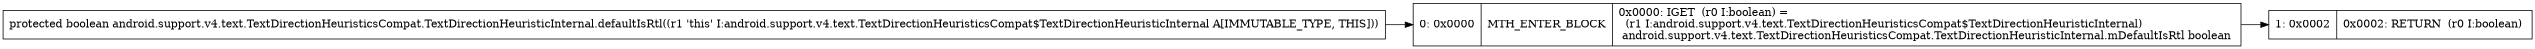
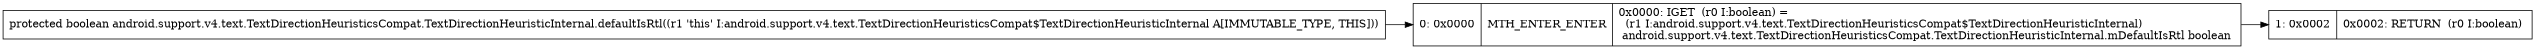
(1547, 24) -> (1547, 24)
